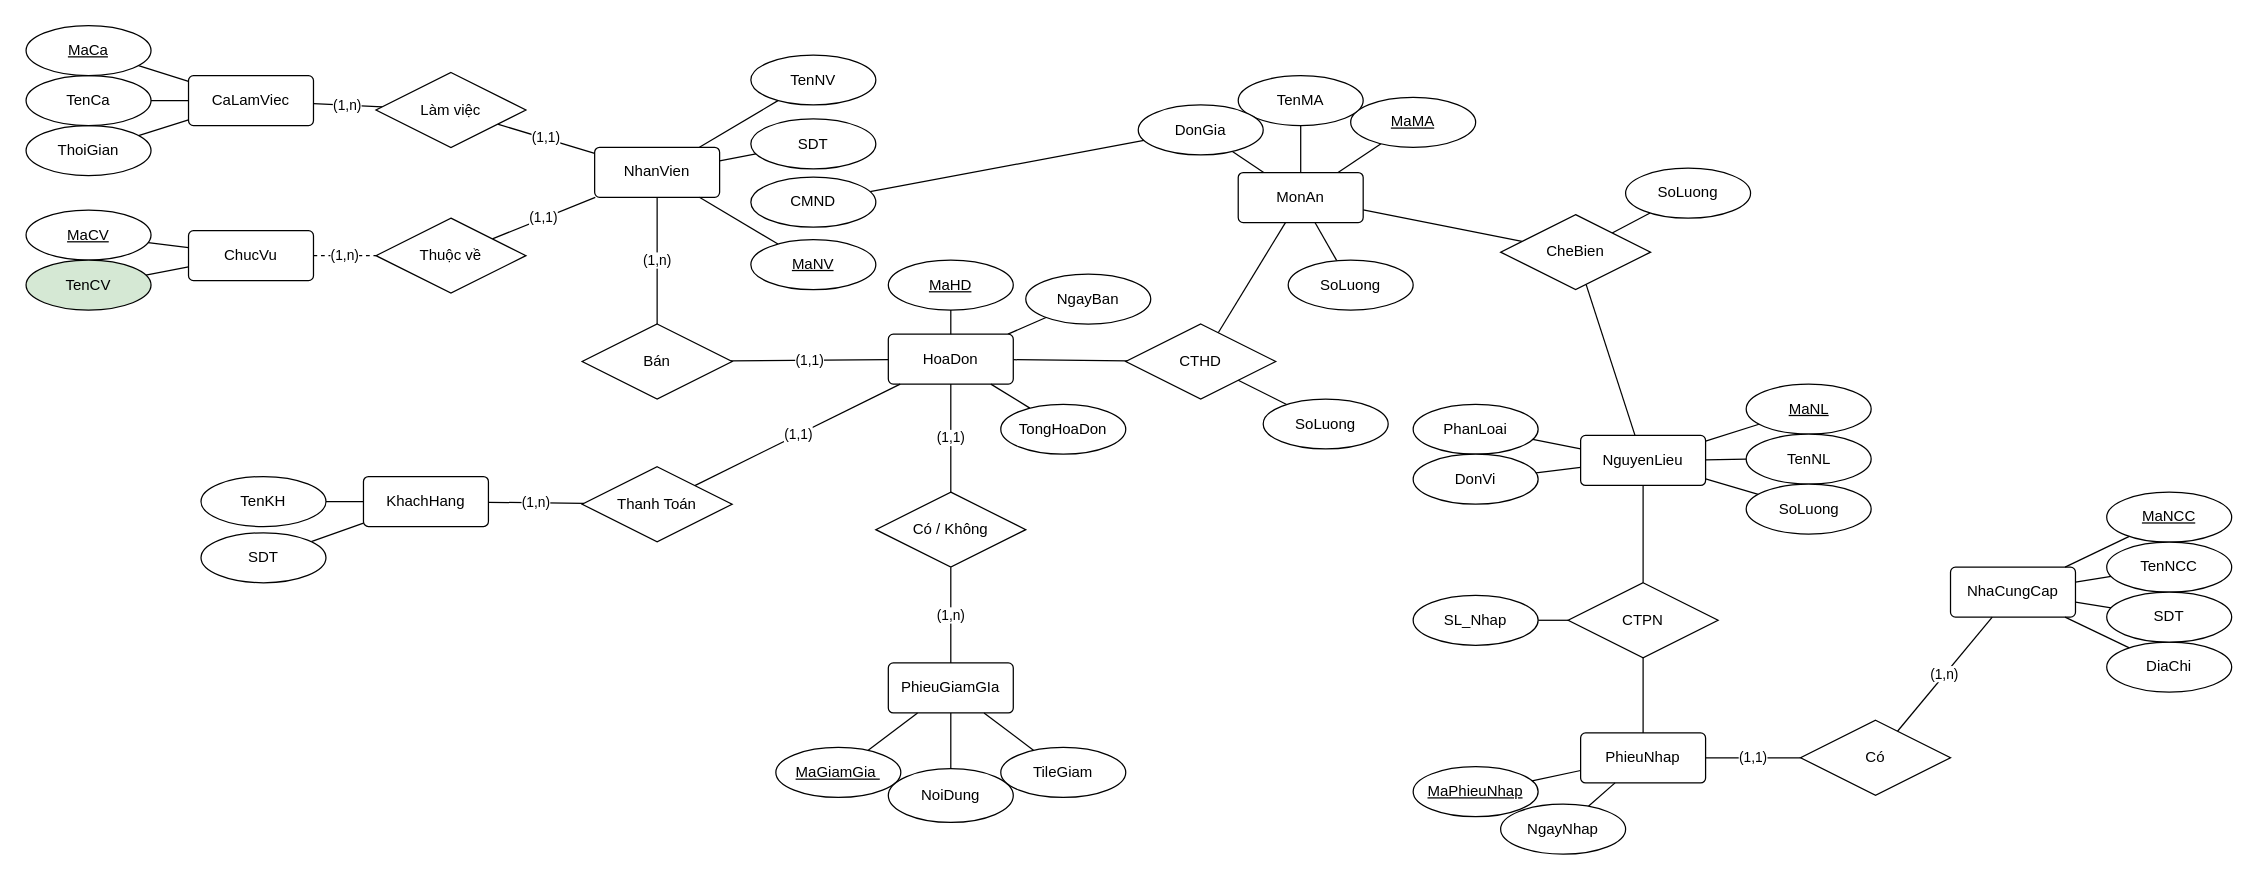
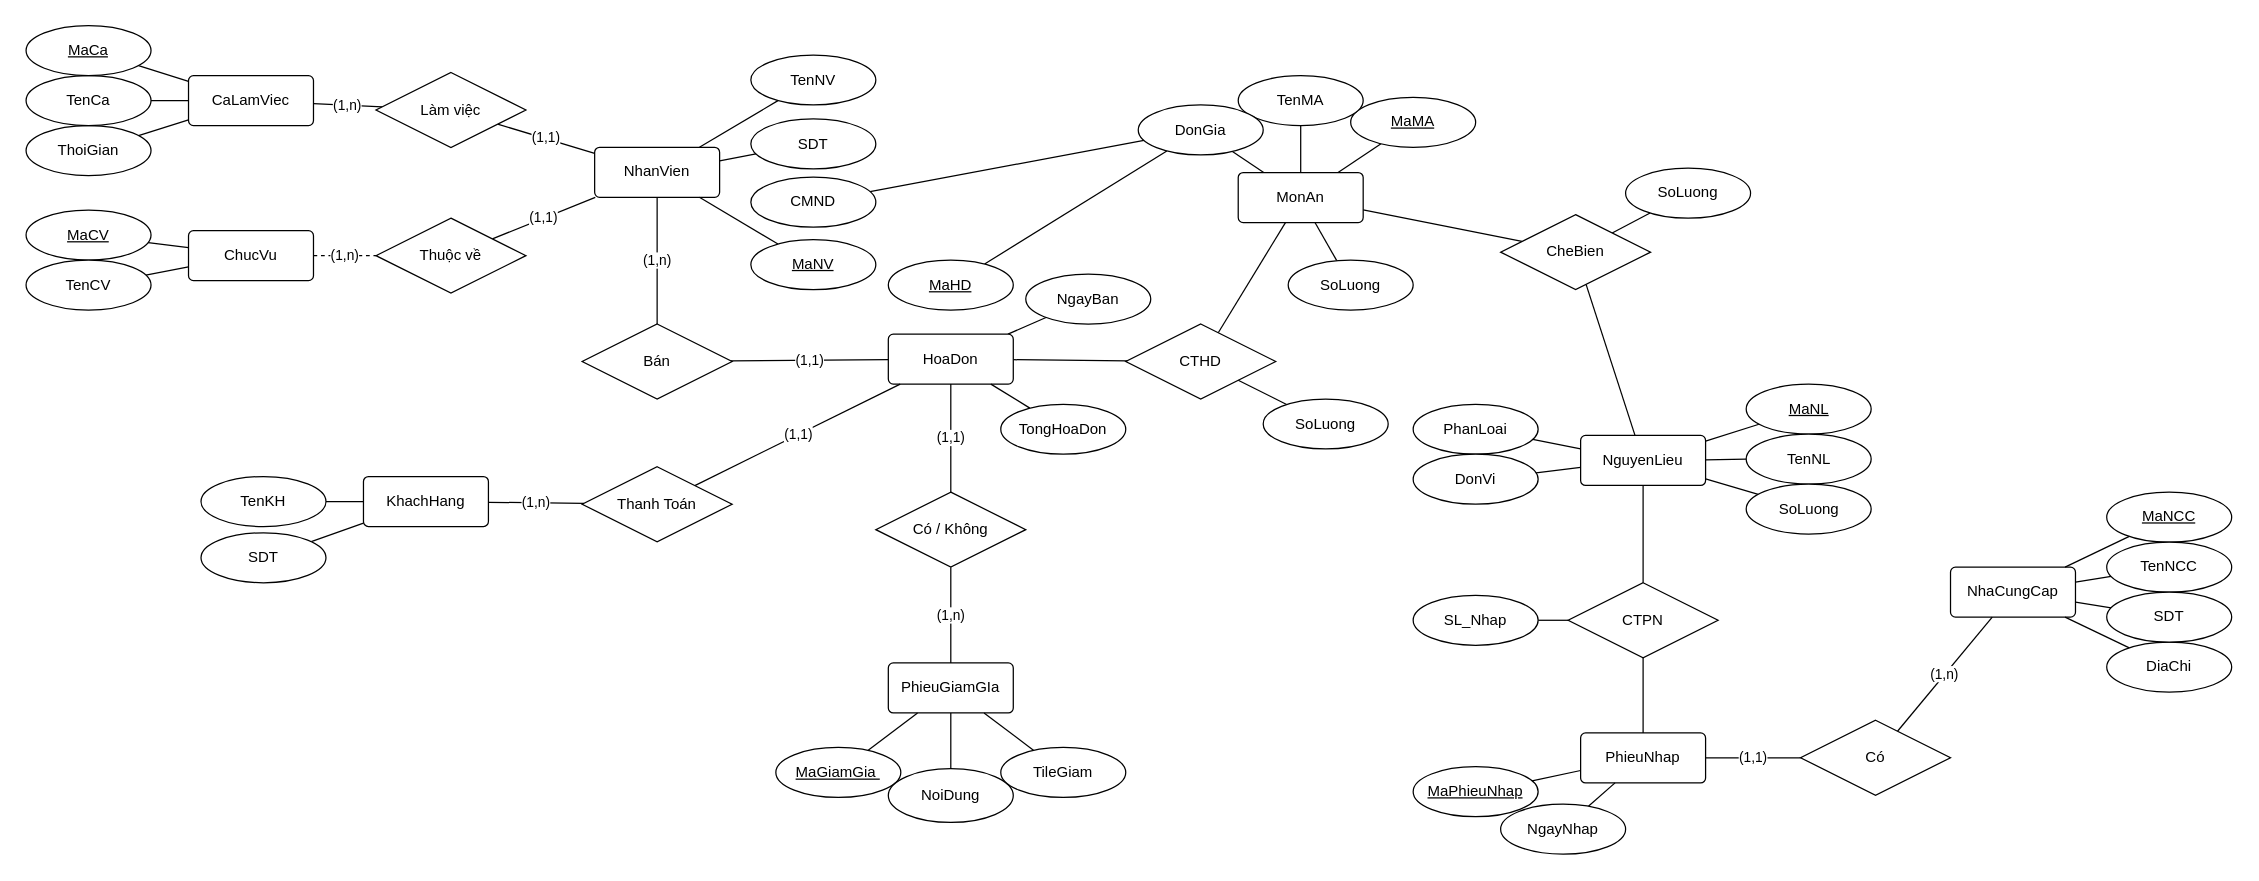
(88, 285) -> (88, 285)
(951, 322) -> (1076, 208)
